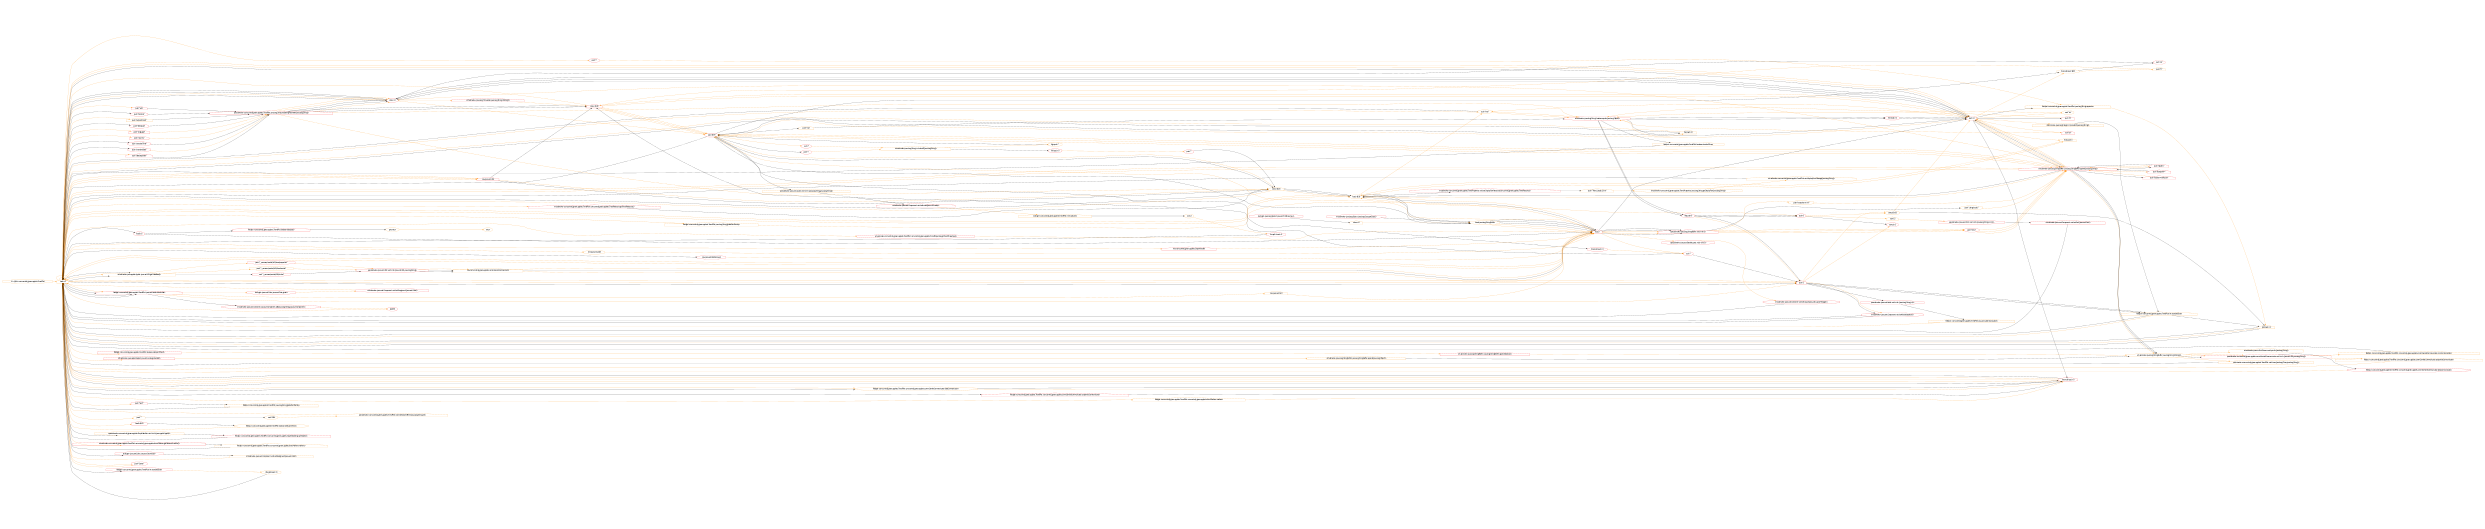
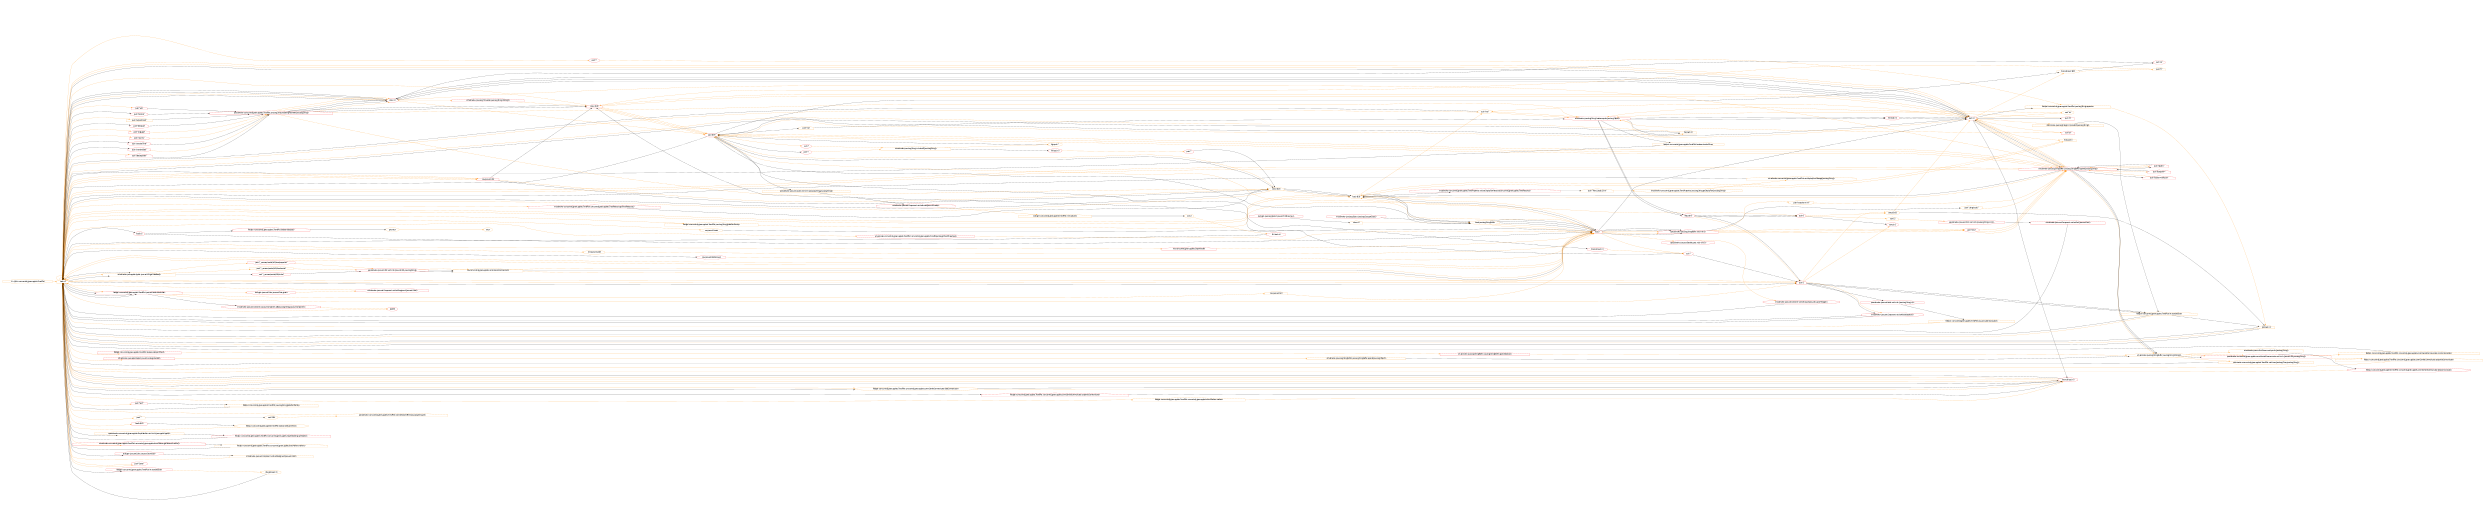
none -> (711, 230)
(1276, 235) -> (1276, 235)
